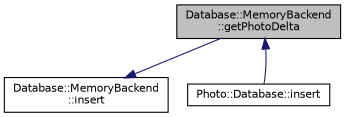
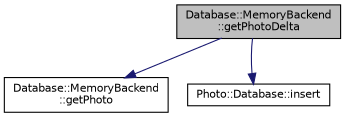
(266, 67) -> (251, 56)
(86, 95) -> (86, 95)
